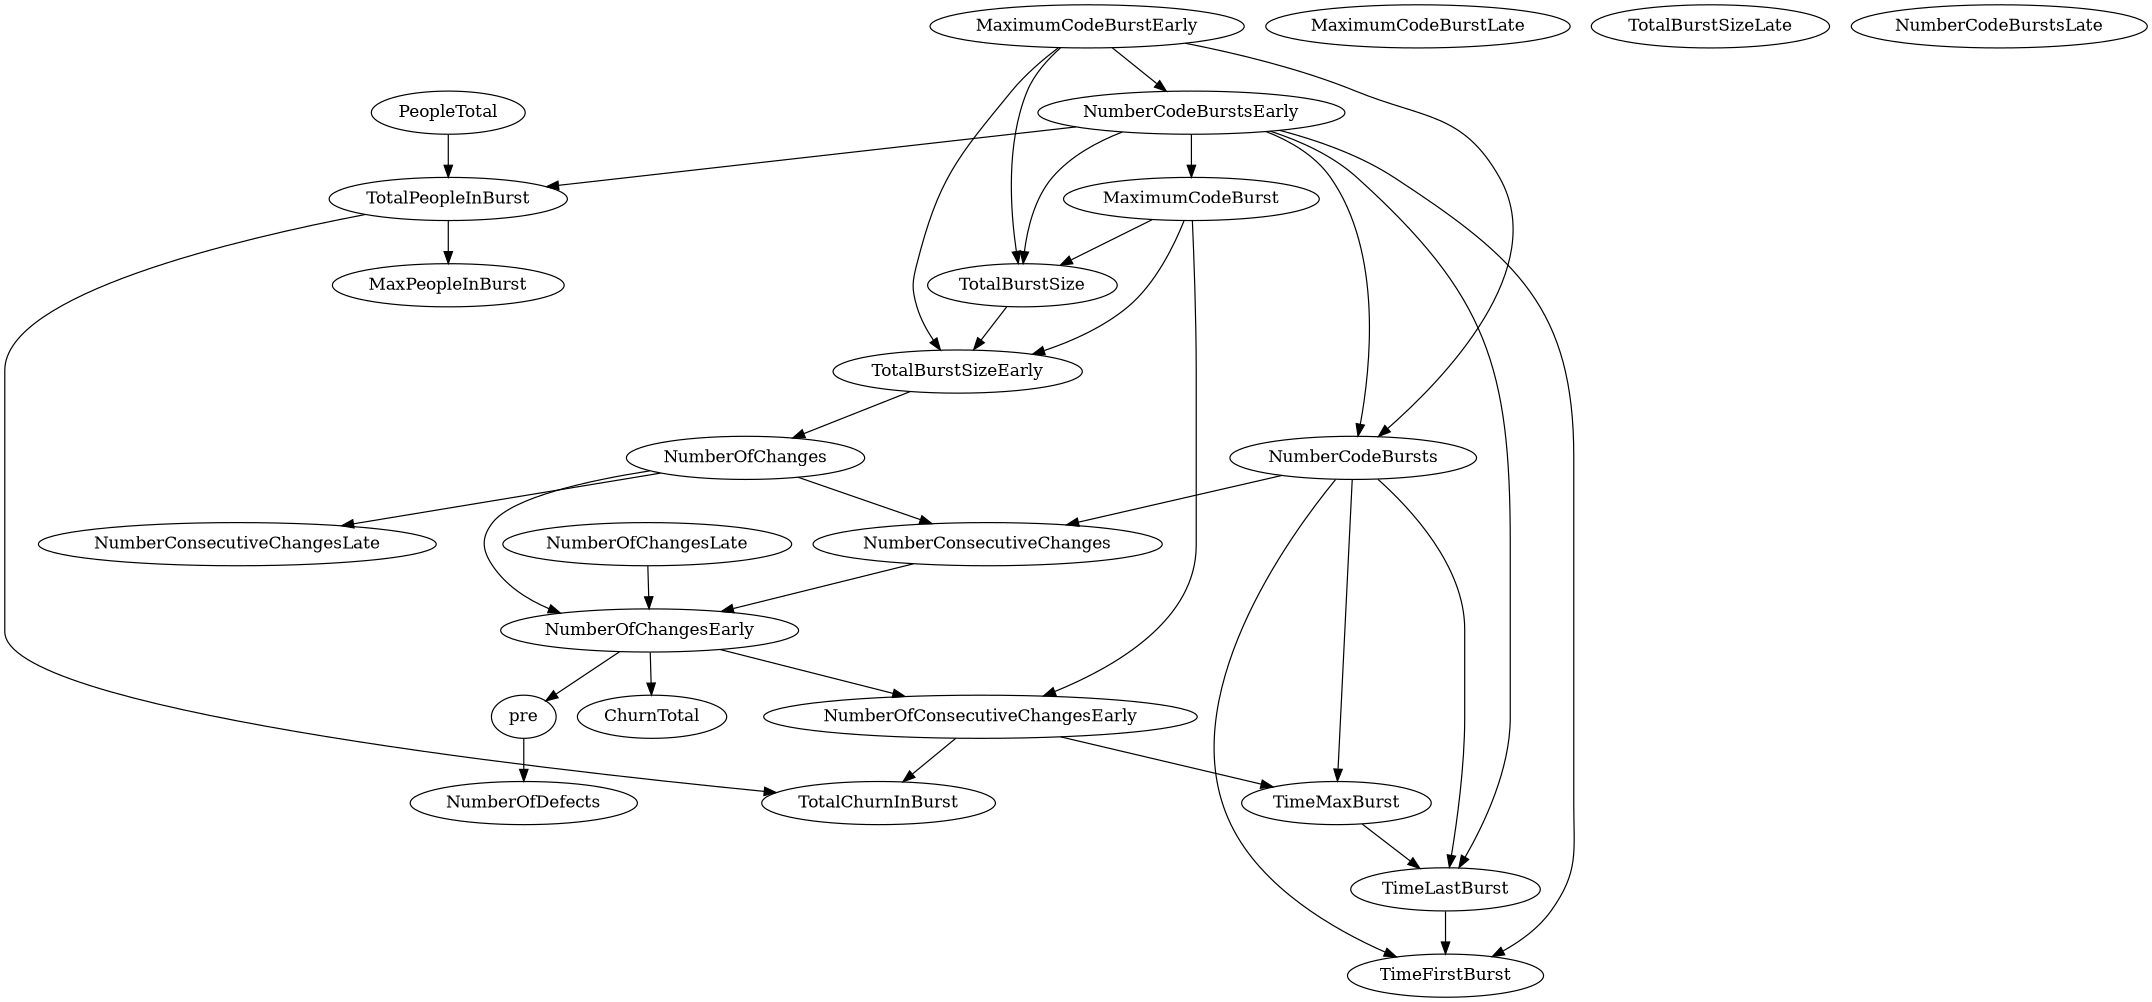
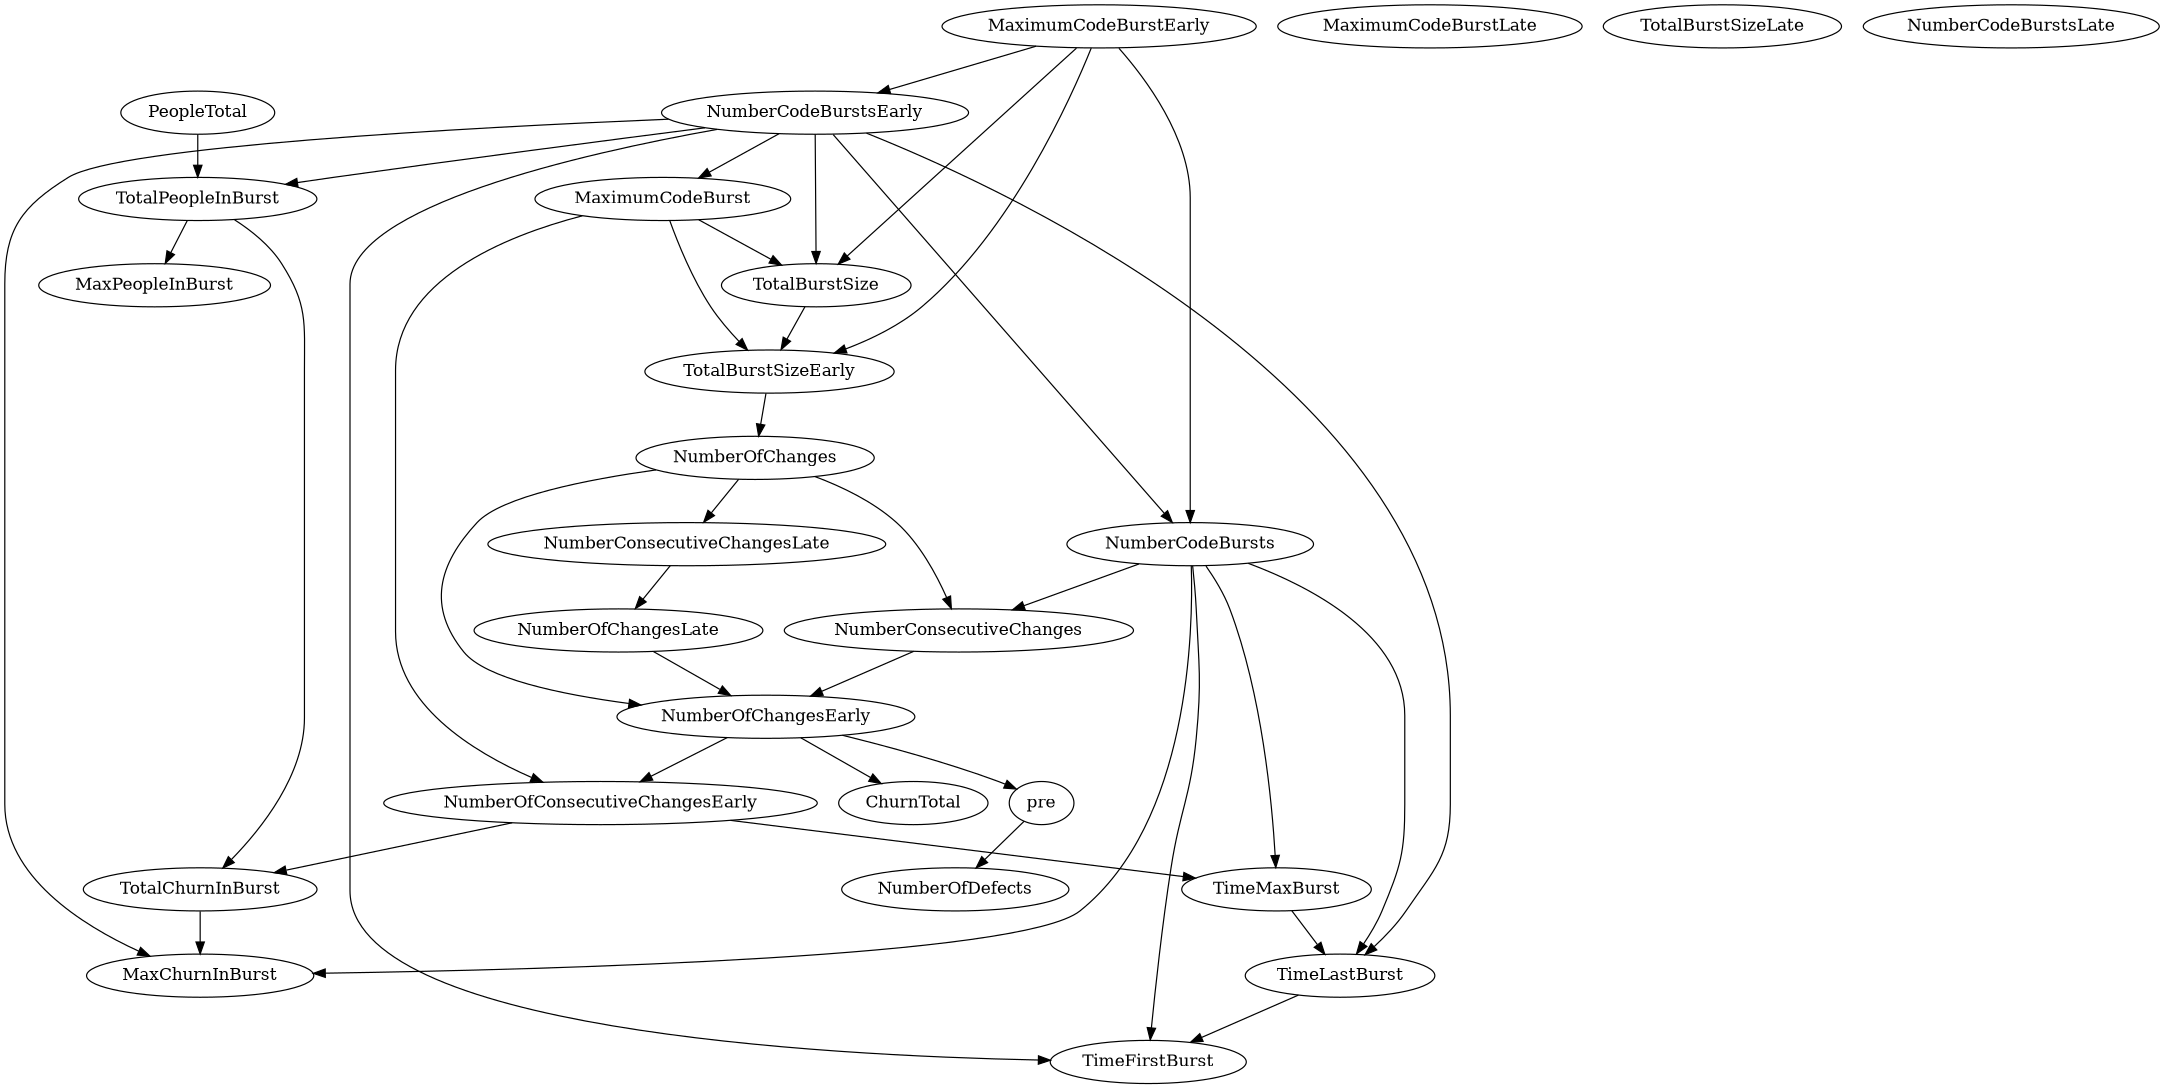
none -> (657, 582)
none -> (200, 976)
